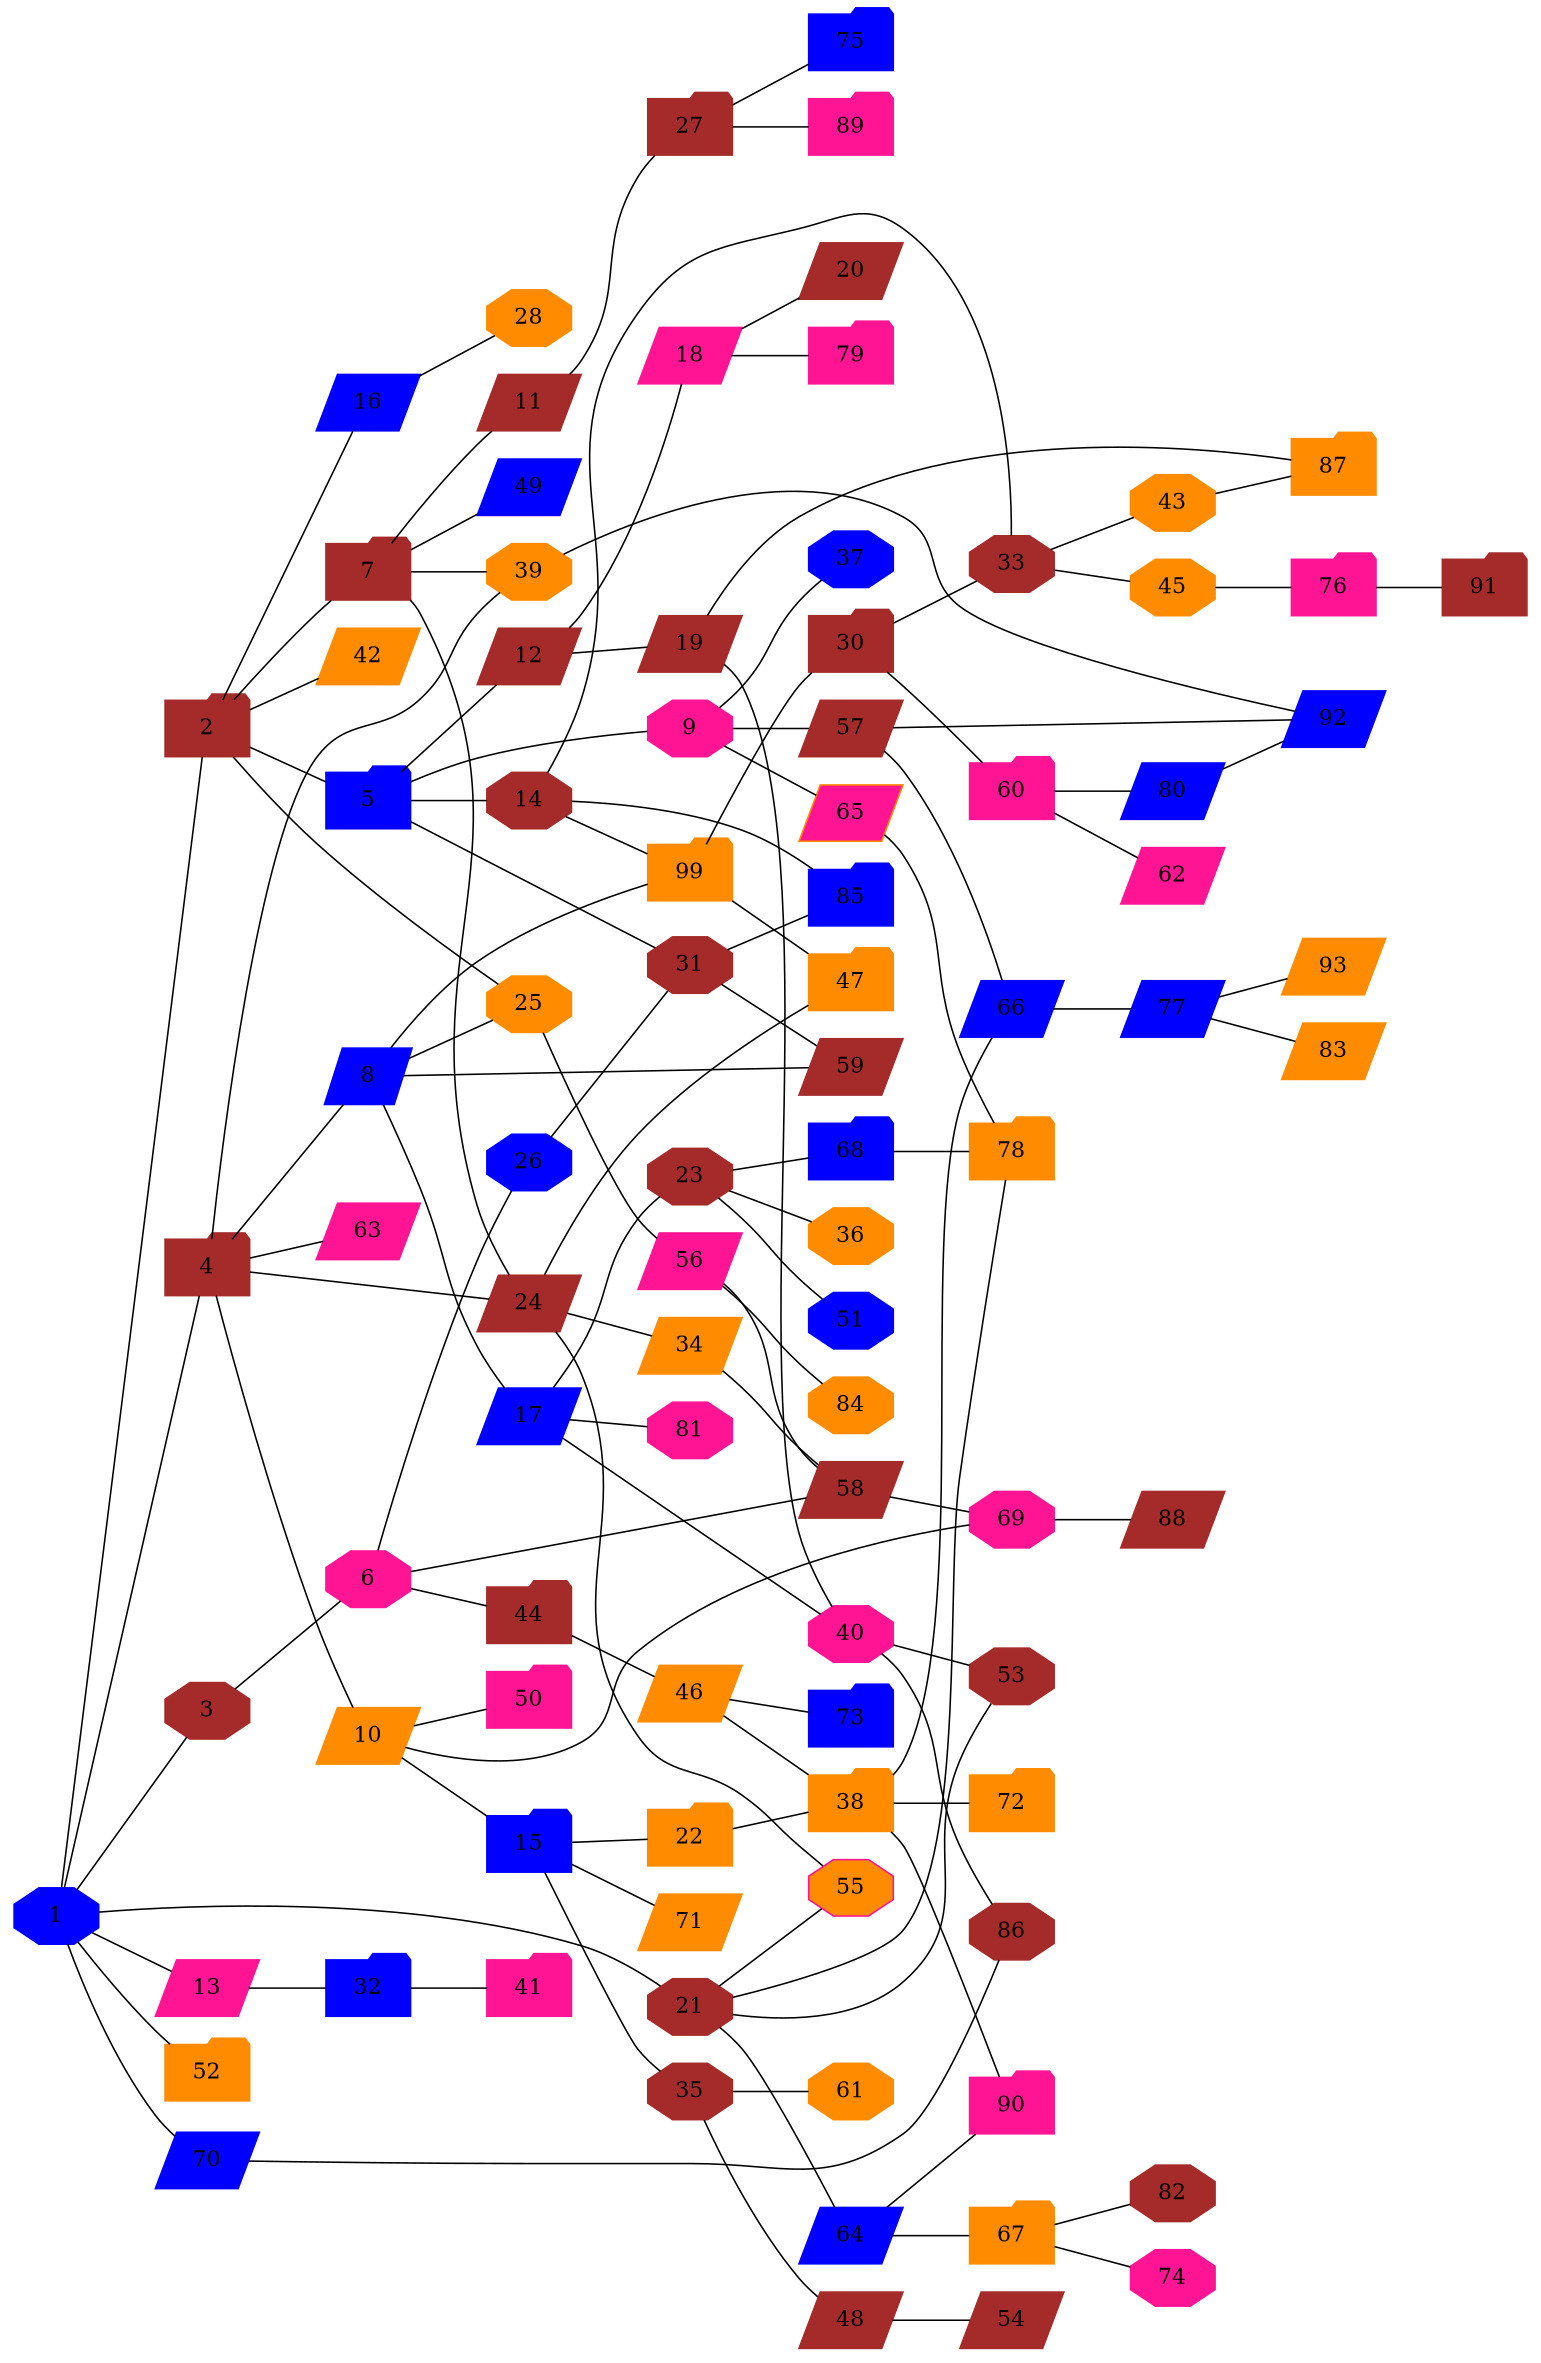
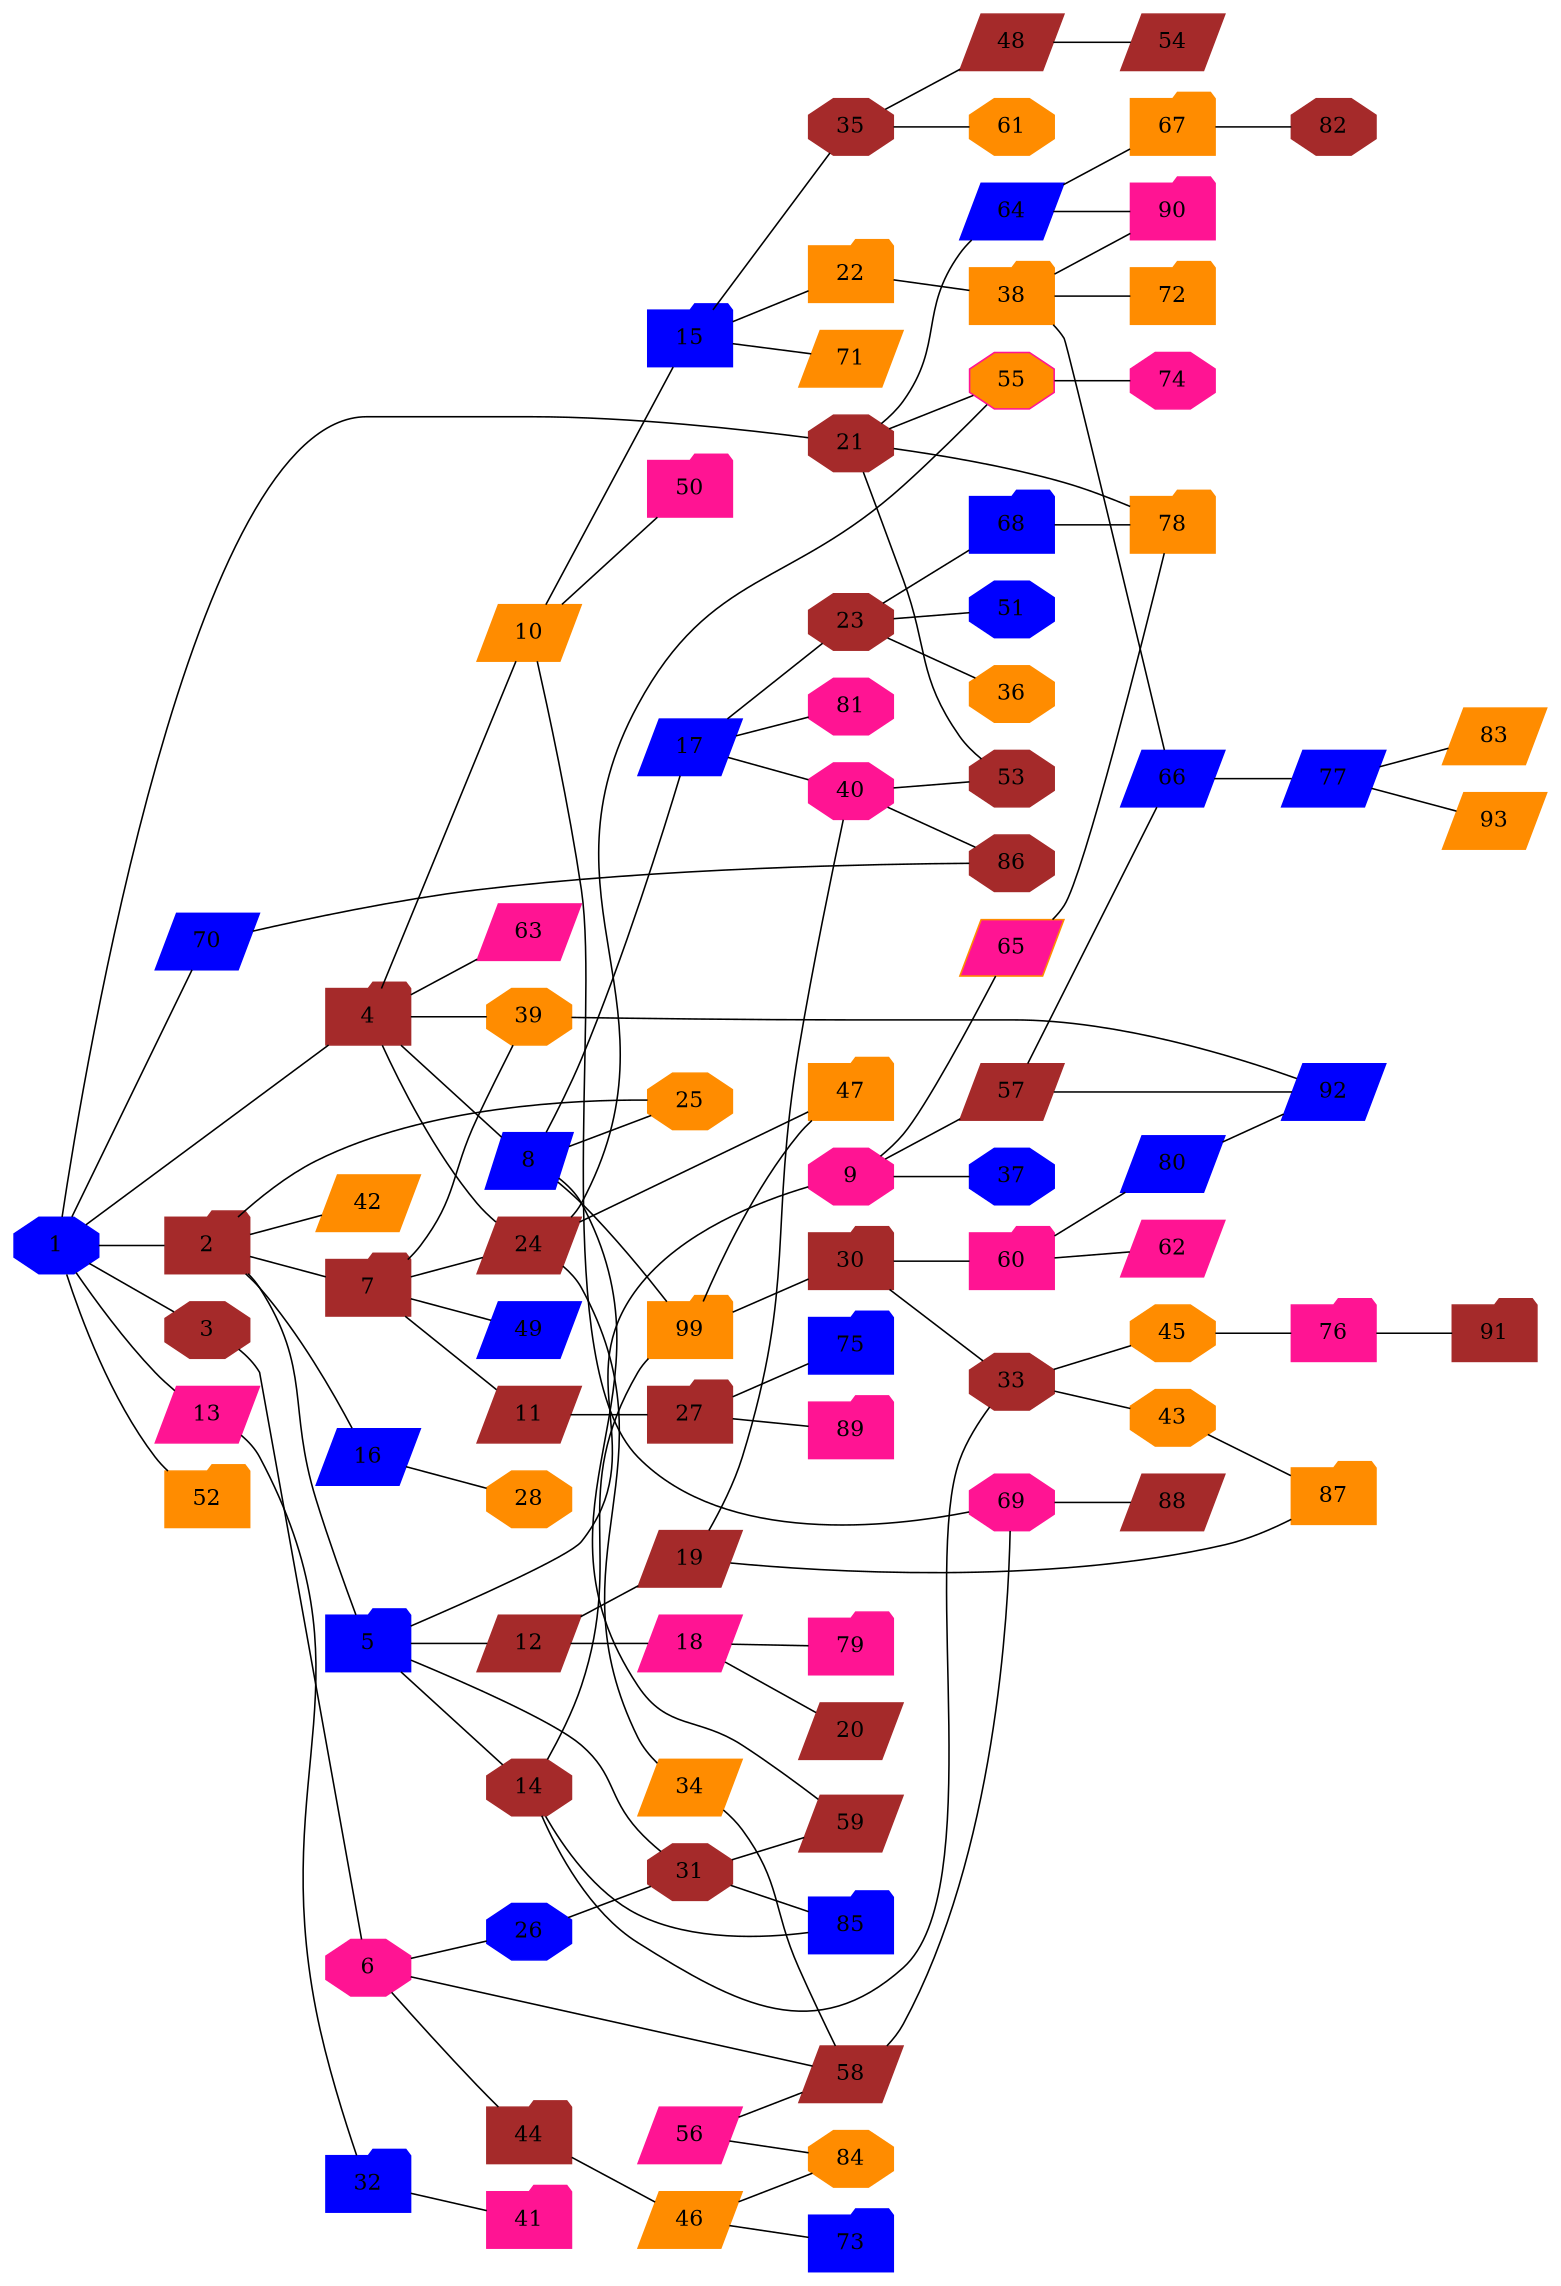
(593, 1140) -> none
(766, 1745) -> (775, 2187)
(1092, 2257) -> (1092, 381)
